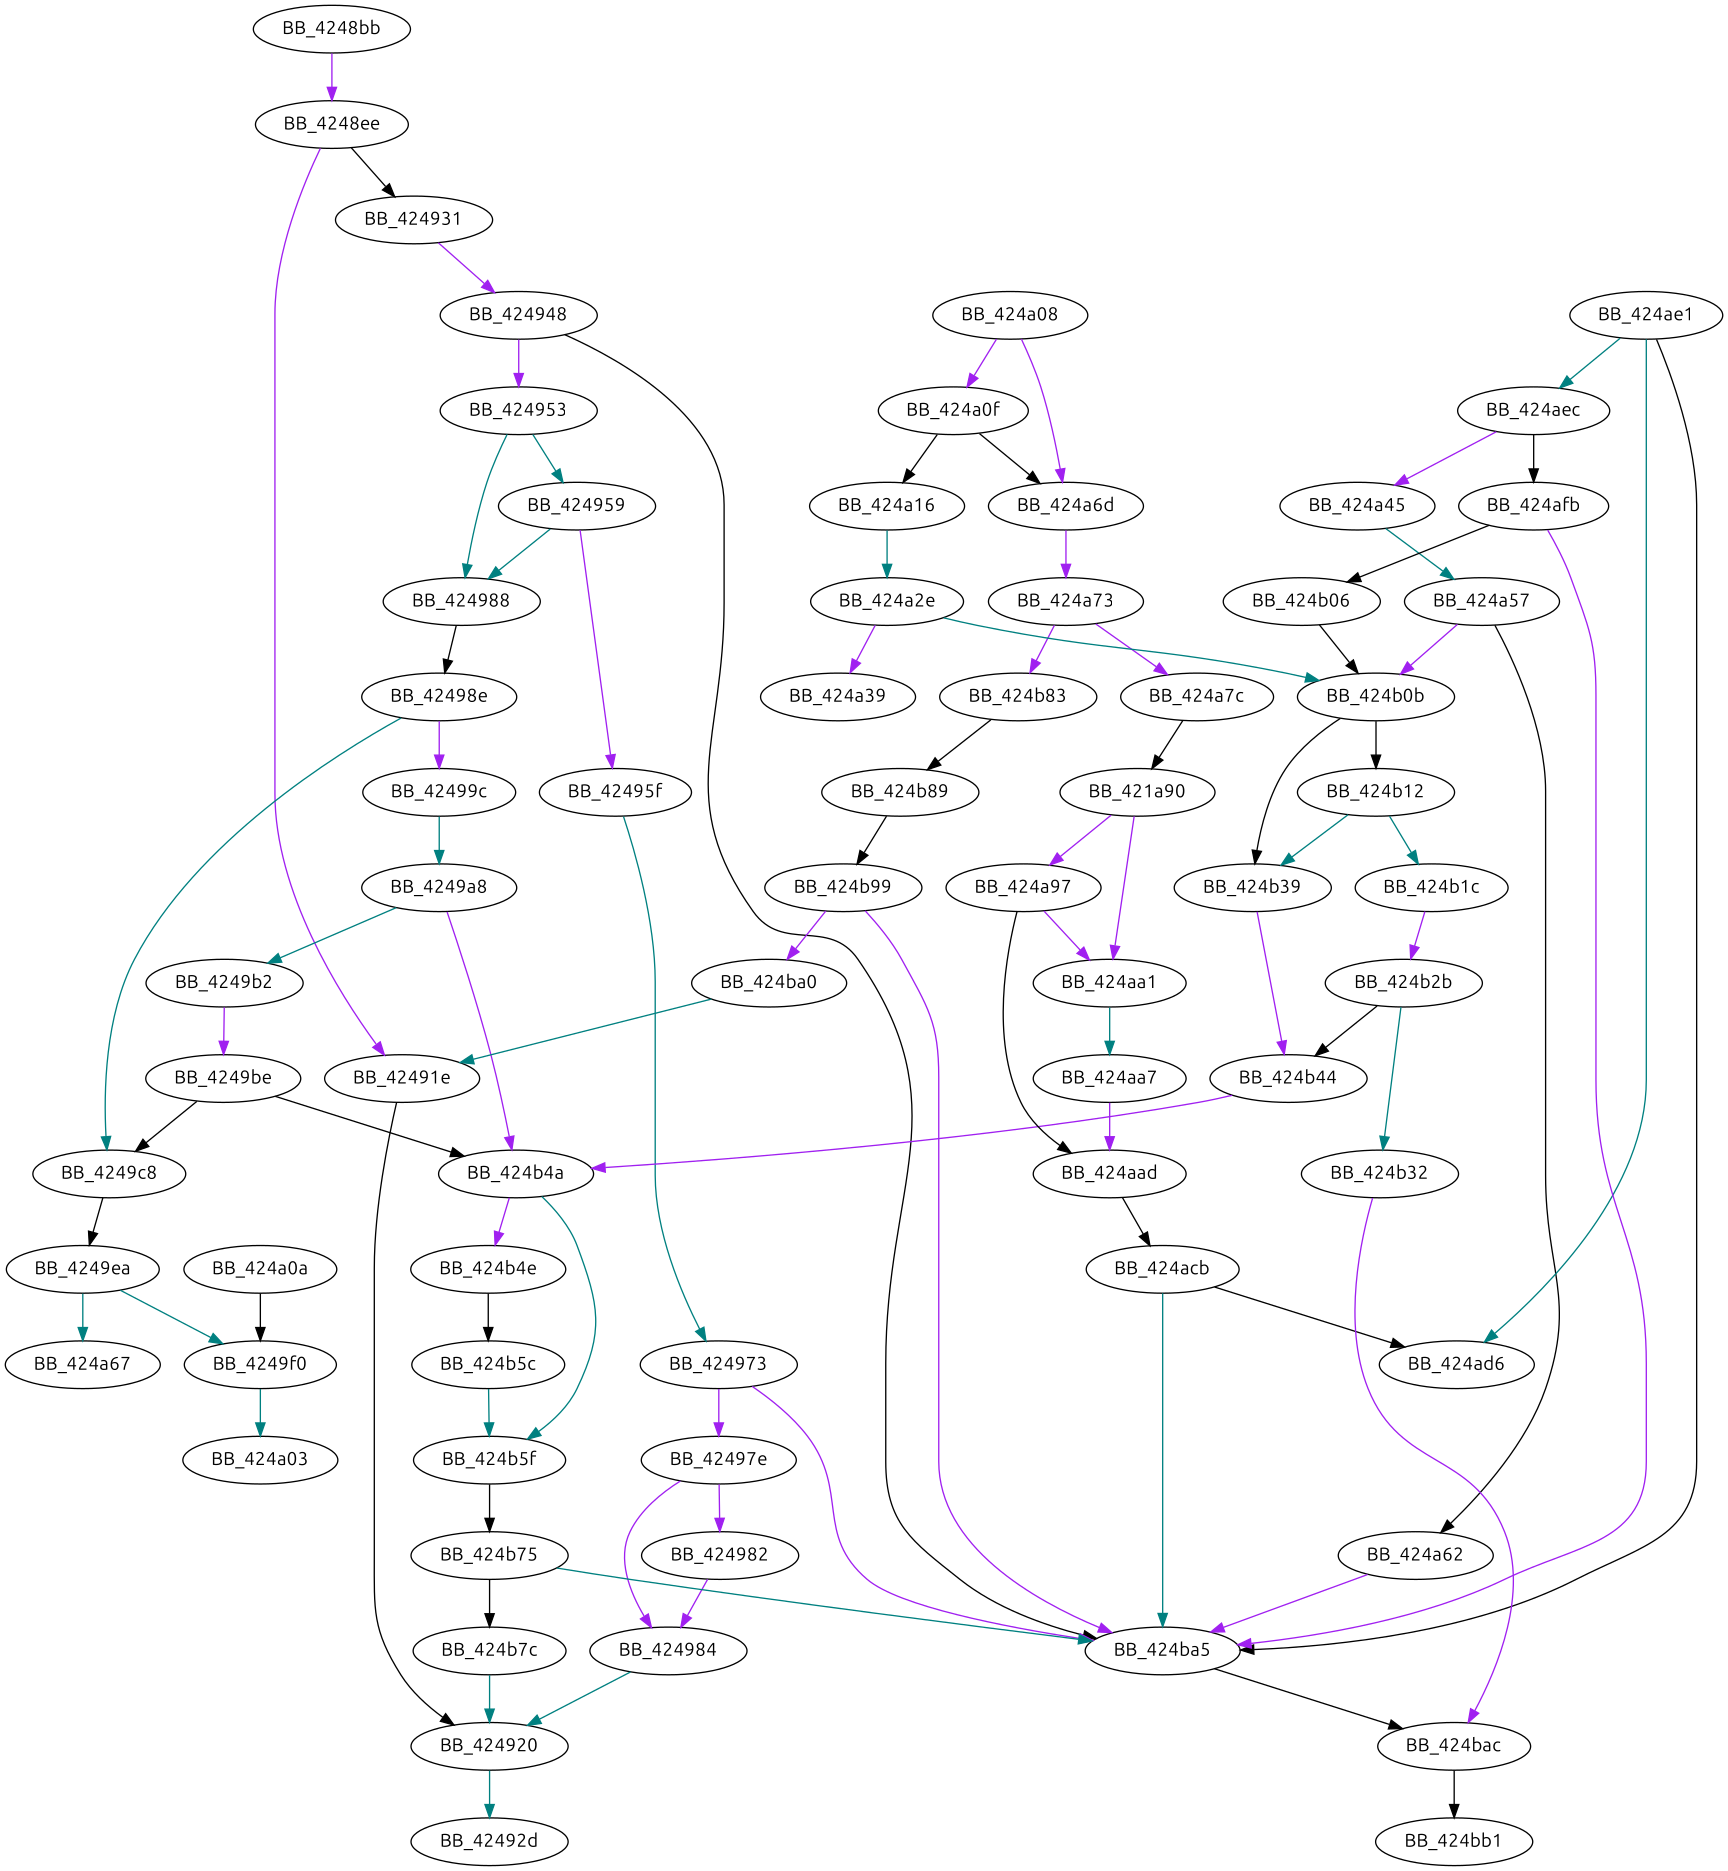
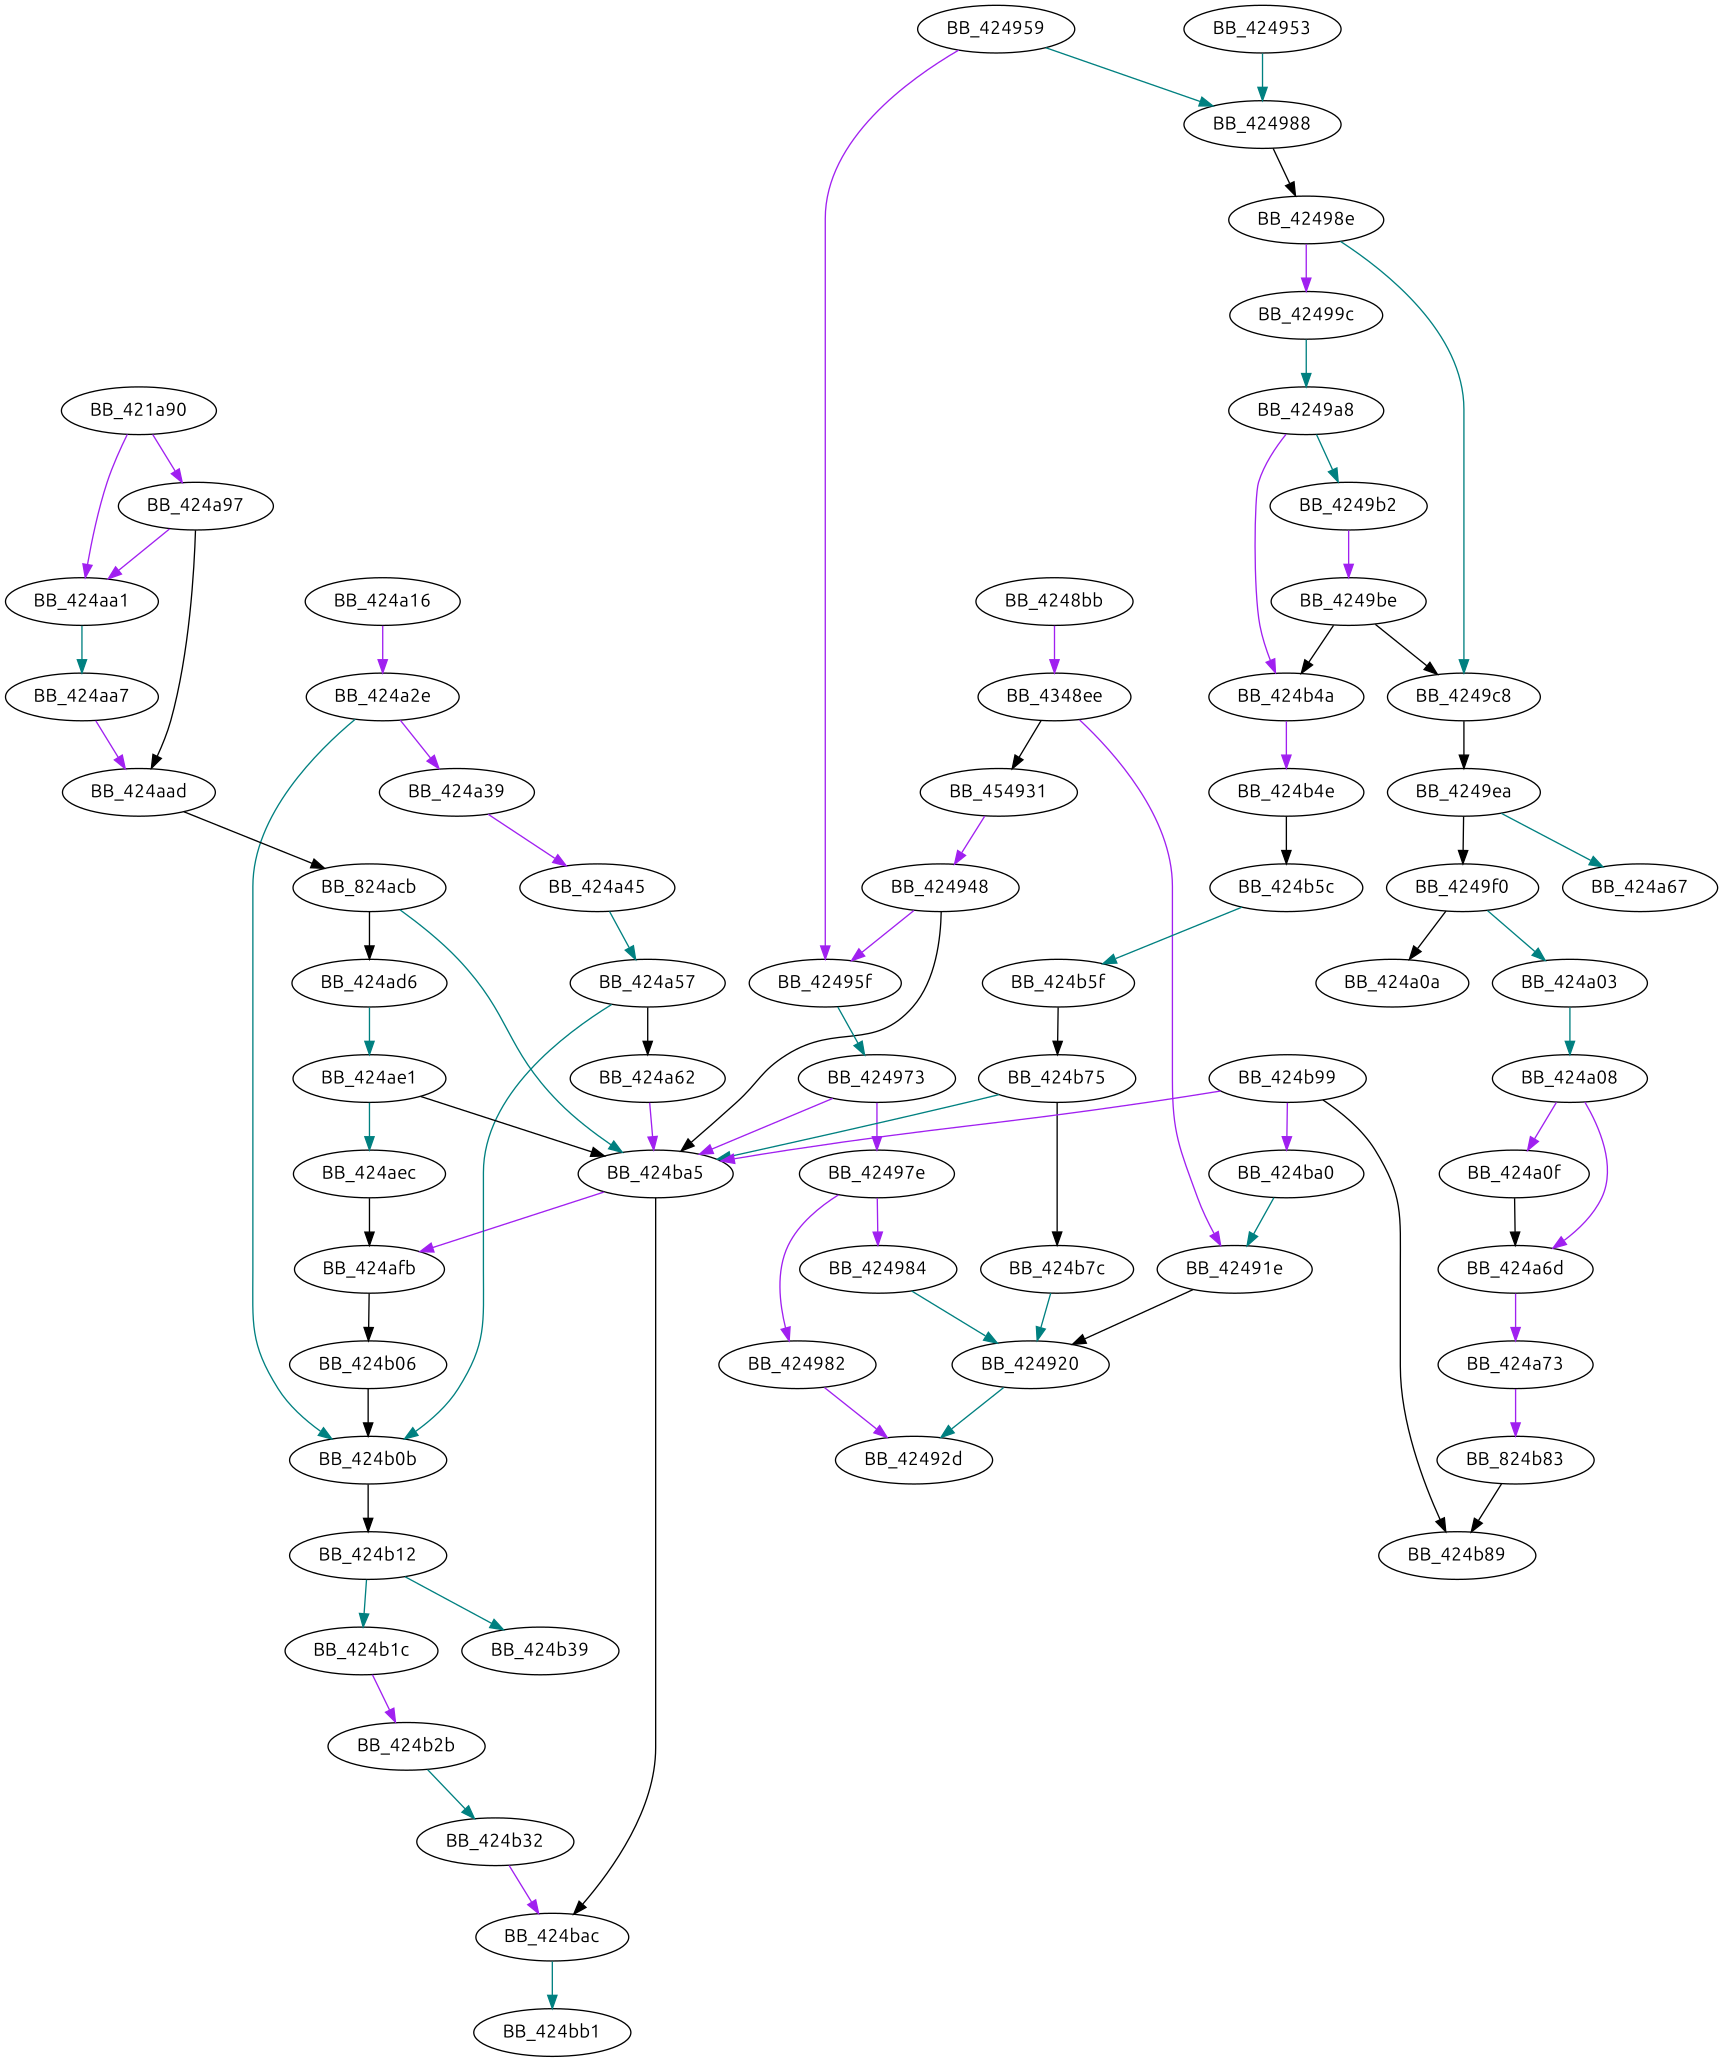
(332, 125) -> (1054, 697)
(414, 220) -> (999, 792)
(519, 357) -> (888, 931)
(544, 453) -> none
(924, 453) -> none
(1452, 455) -> (521, 836)
(887, 547) -> (383, 643)
(1434, 645) -> (483, 1203)
(1018, 697) -> (1516, 1460)
(1197, 697) -> none
(1282, 774) -> none
(875, 834) -> (1400, 1299)
(1646, 861) -> (369, 1024)
none -> (1570, 1024)
(1289, 1079) -> none
(1621, 1222) -> (518, 1220)
(1163, 1269) -> (369, 888)
(260, 1311) -> (1432, 930)
(166, 1314) -> (1463, 834)
(595, 1316) -> none
(697, 1598) -> (850, 1408)
(1454, 1788) -> (552, 1978)
